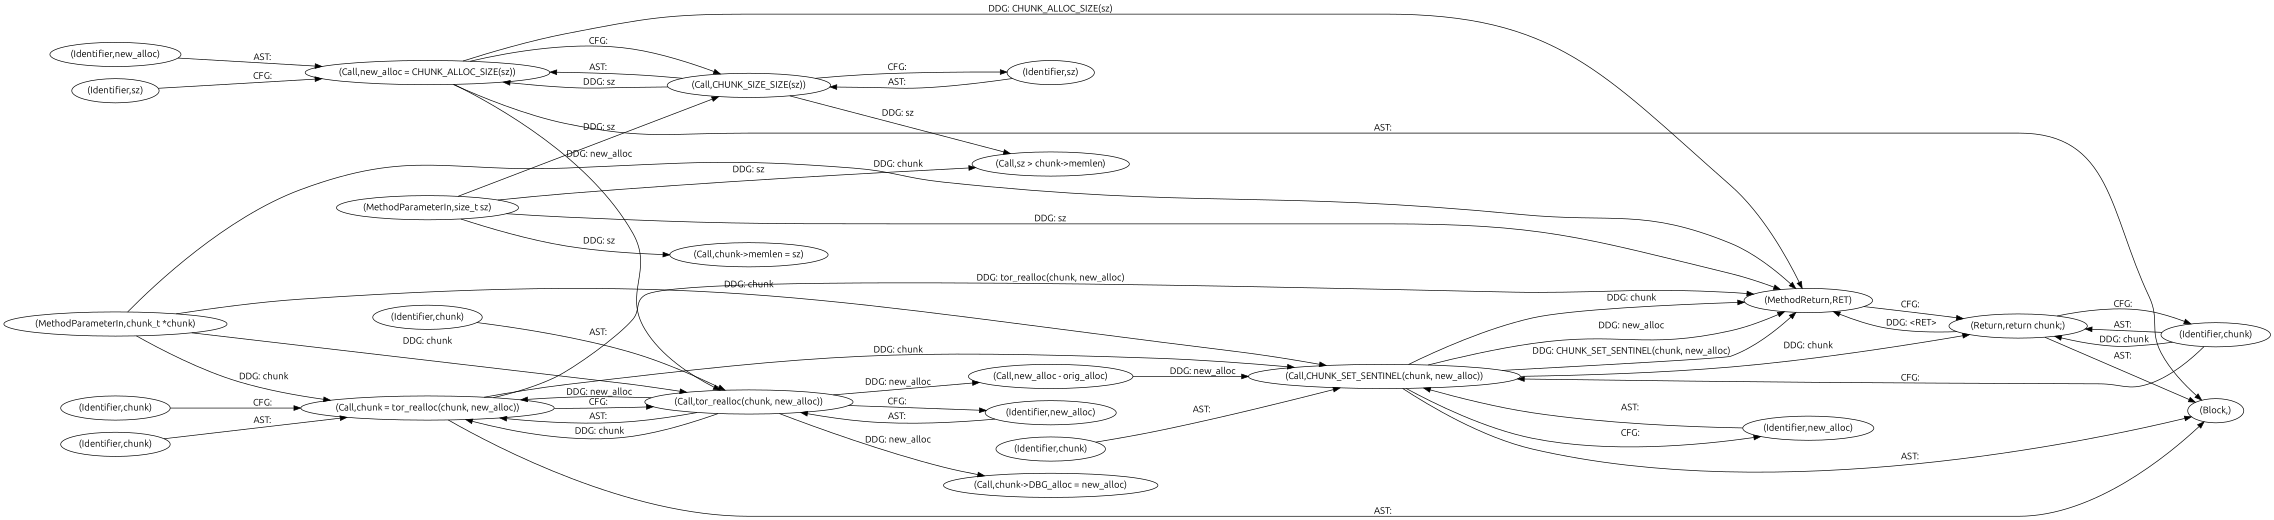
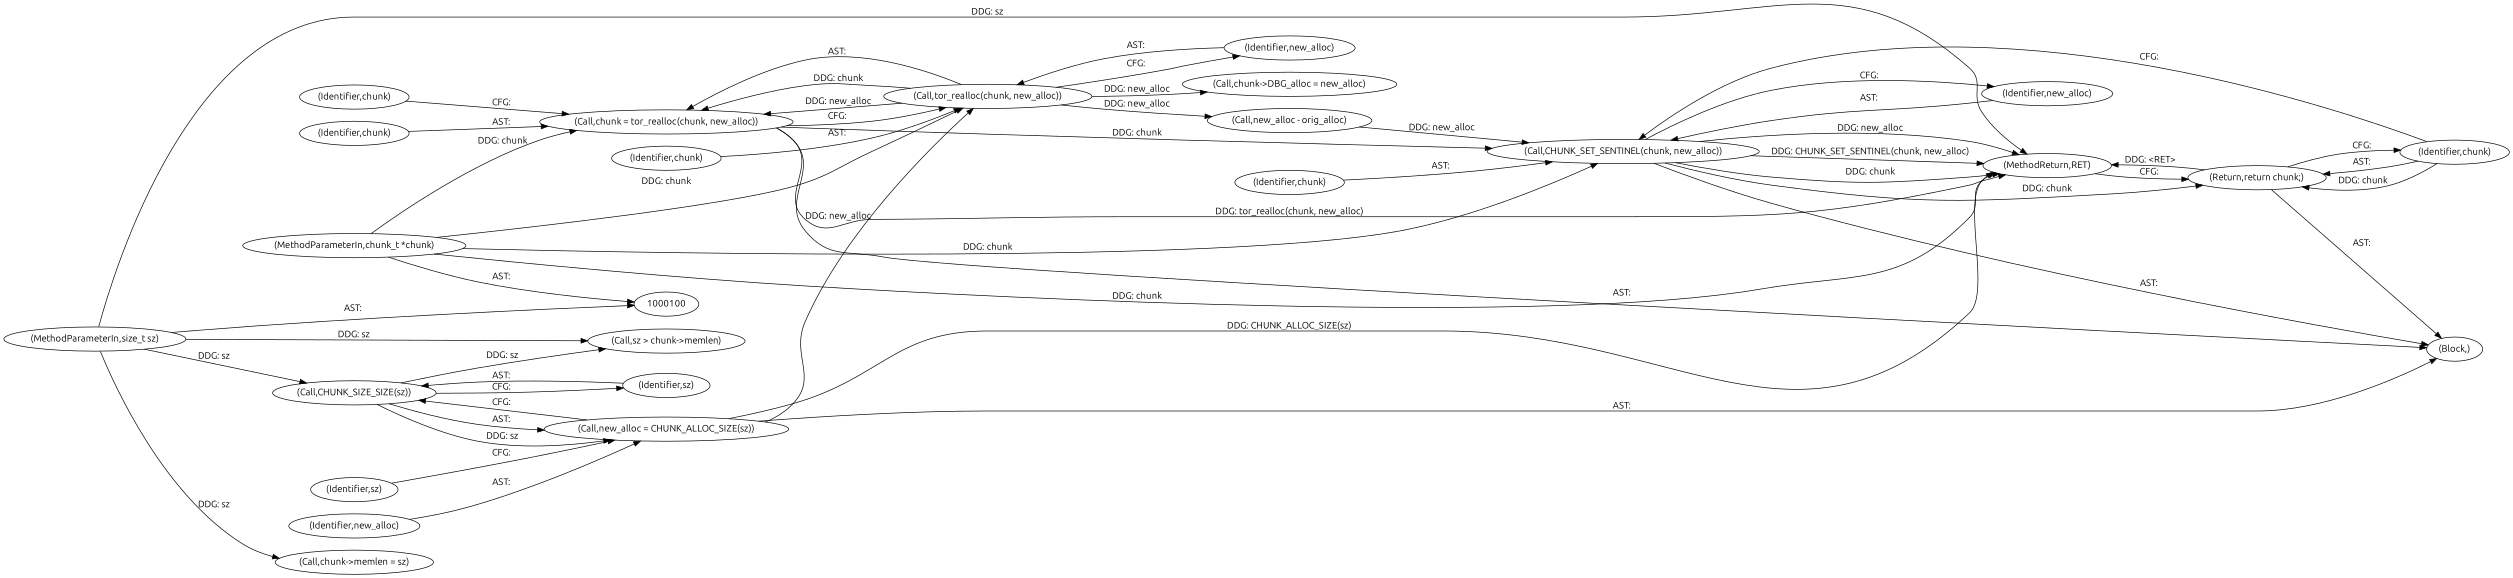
none -> (666, 304)
